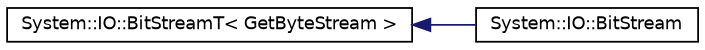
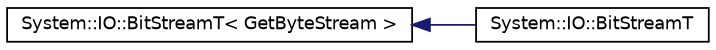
(587, 25) -> (592, 25)
